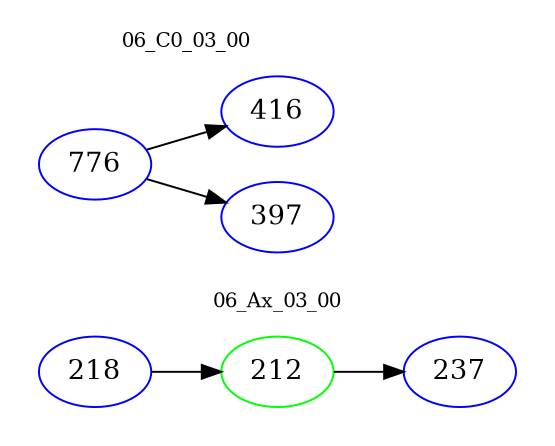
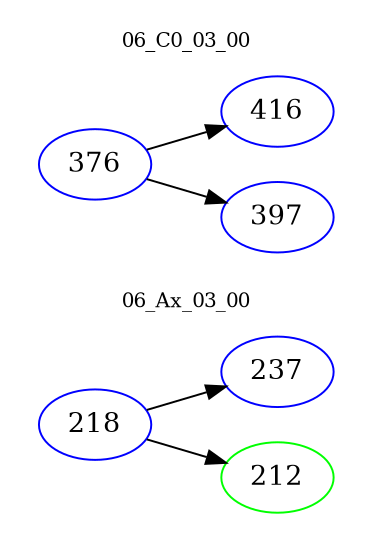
(95, 164) -> (95, 164)
(359, 372) -> (177, 401)
